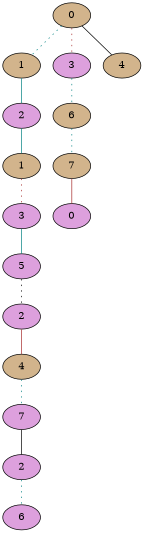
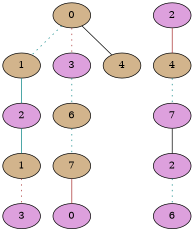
(22, 266) -> none
